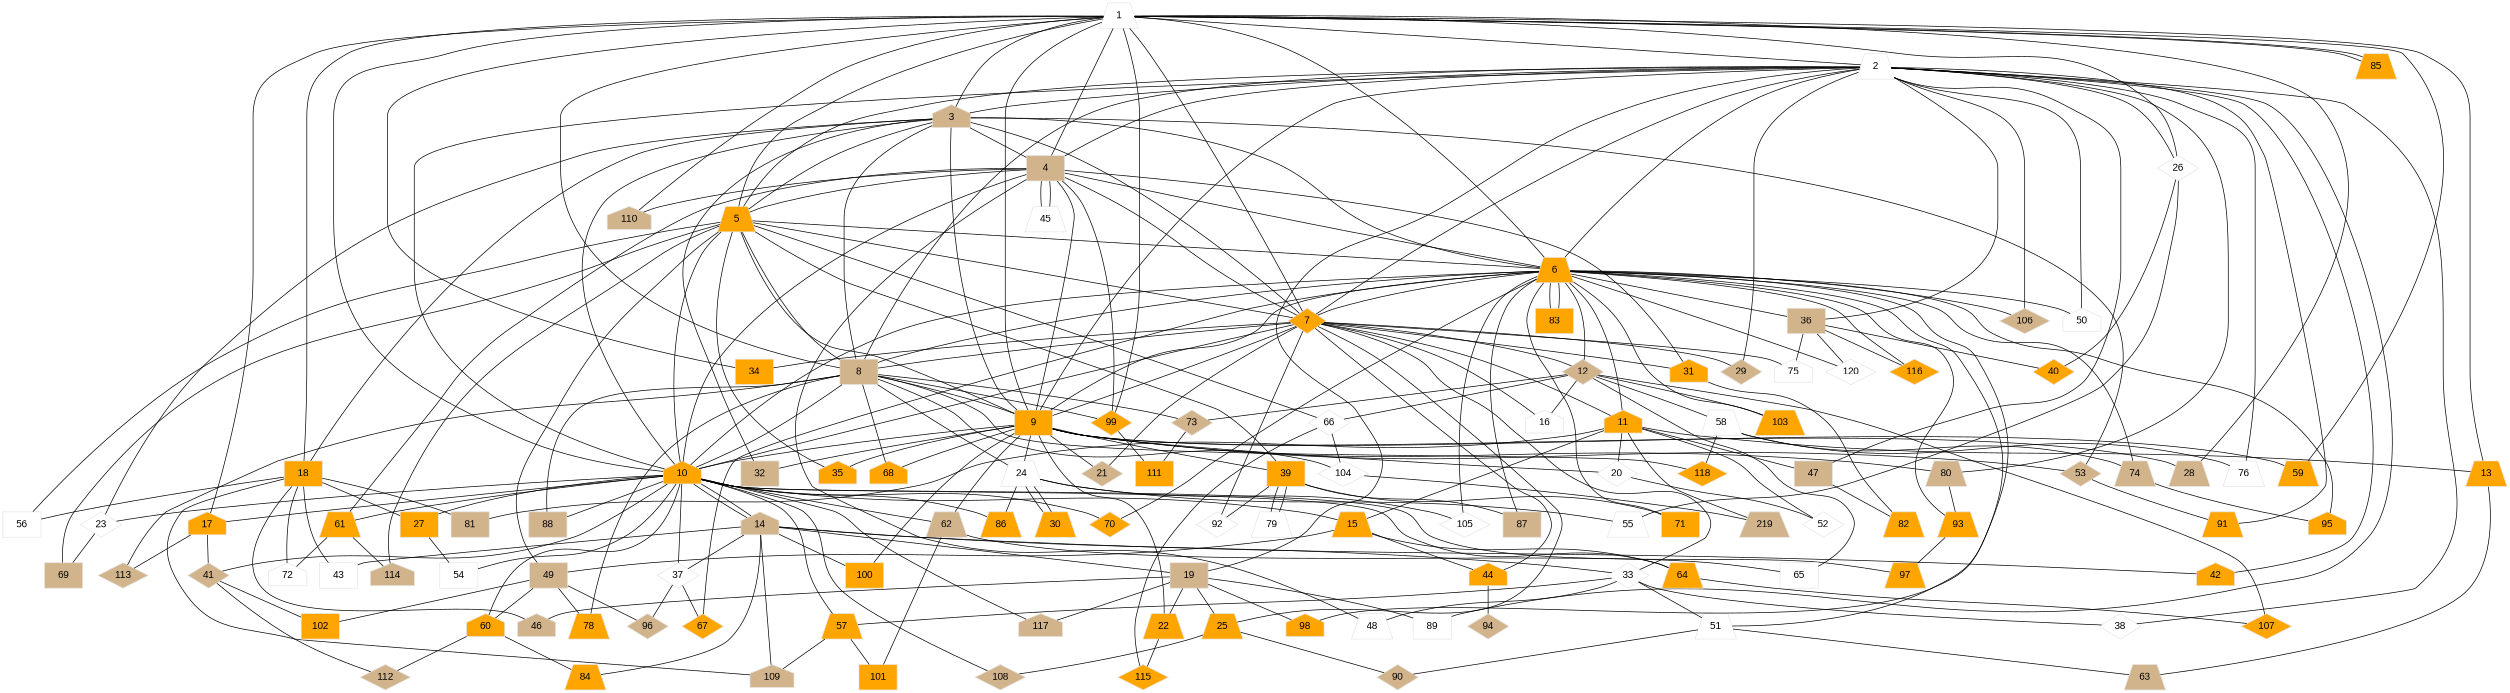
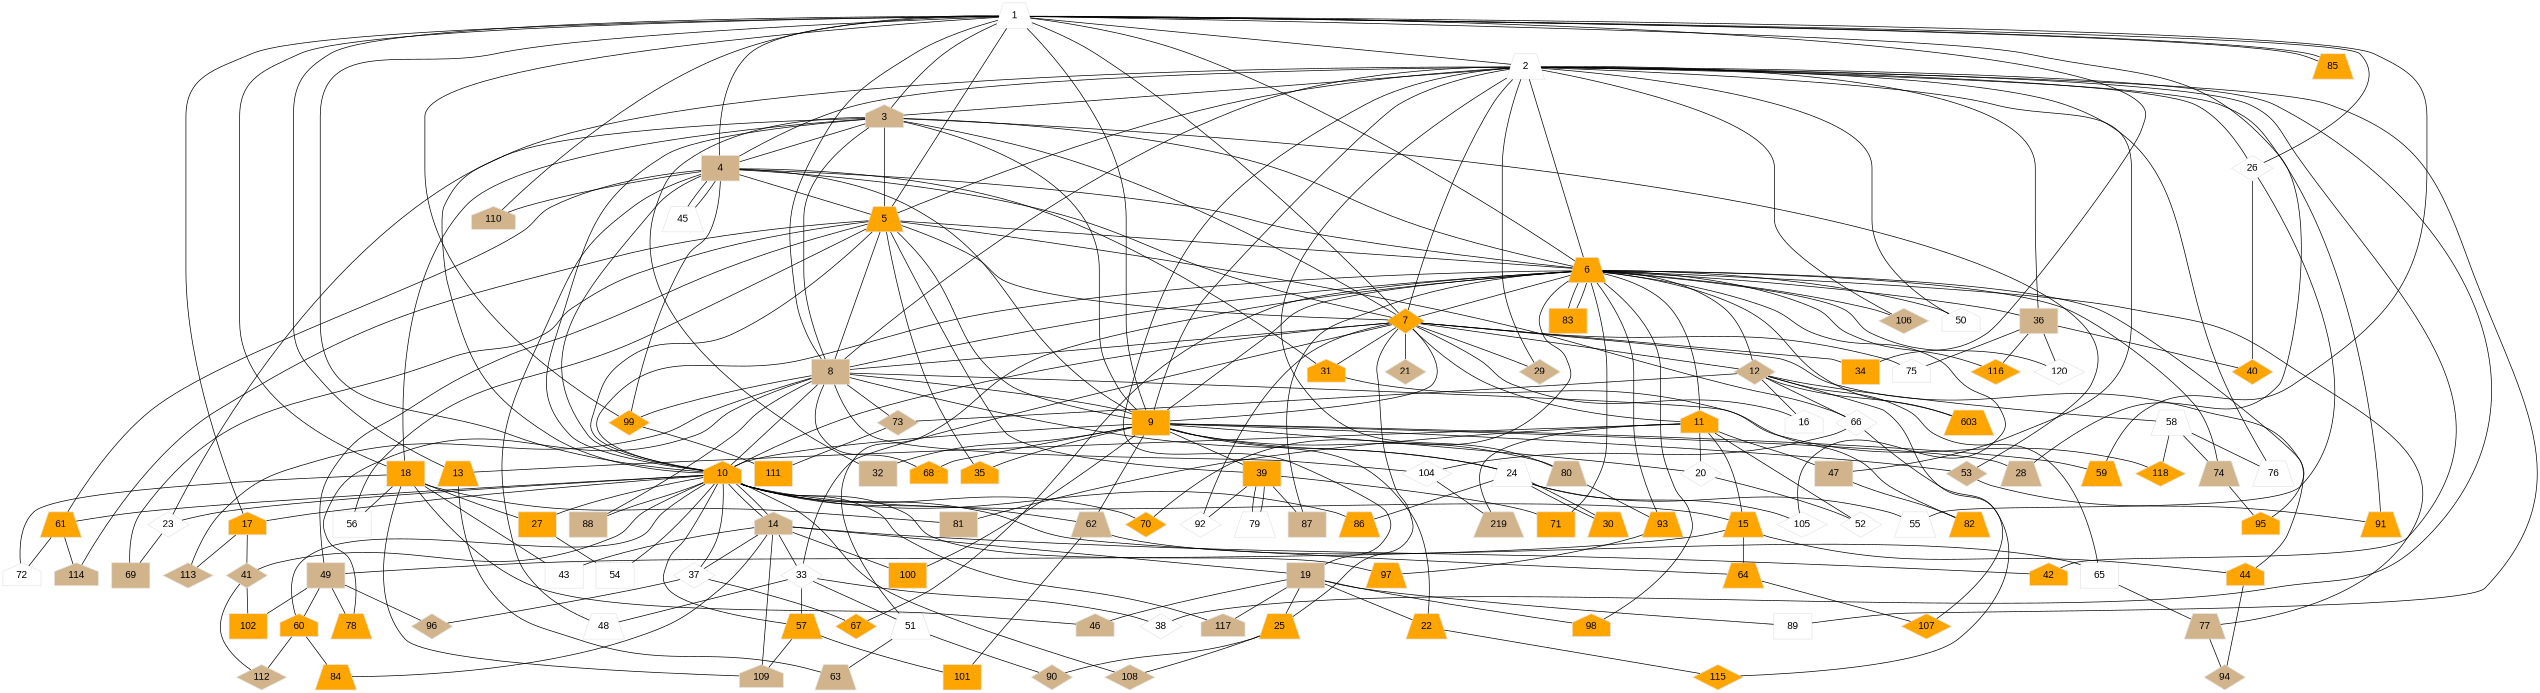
(1780, 423) -> (1969, 423)
(1072, 451) -> none
none -> (2205, 626)
